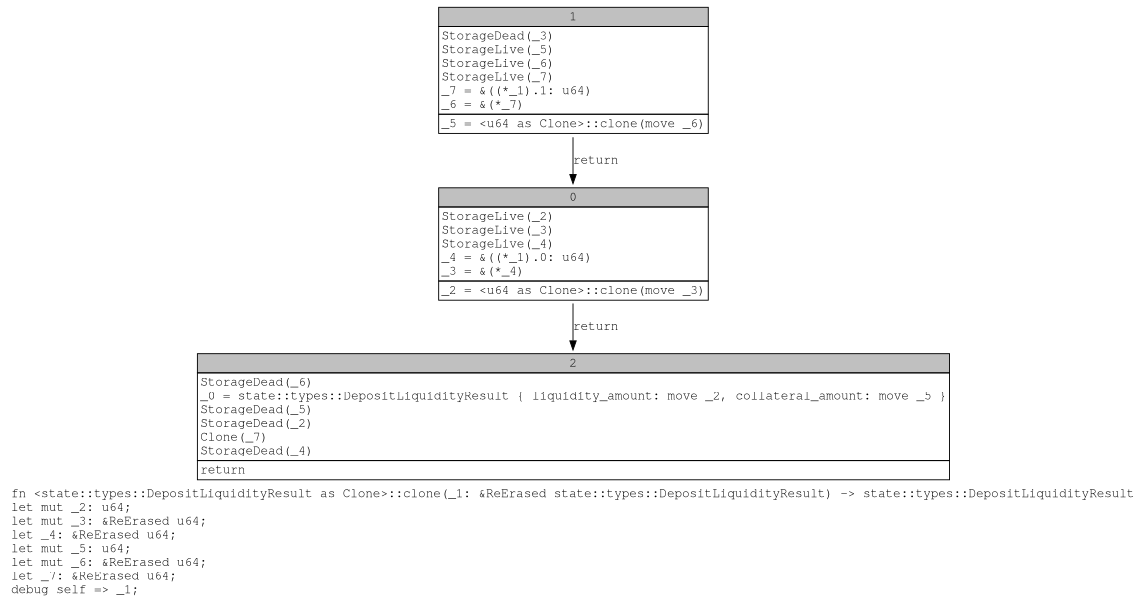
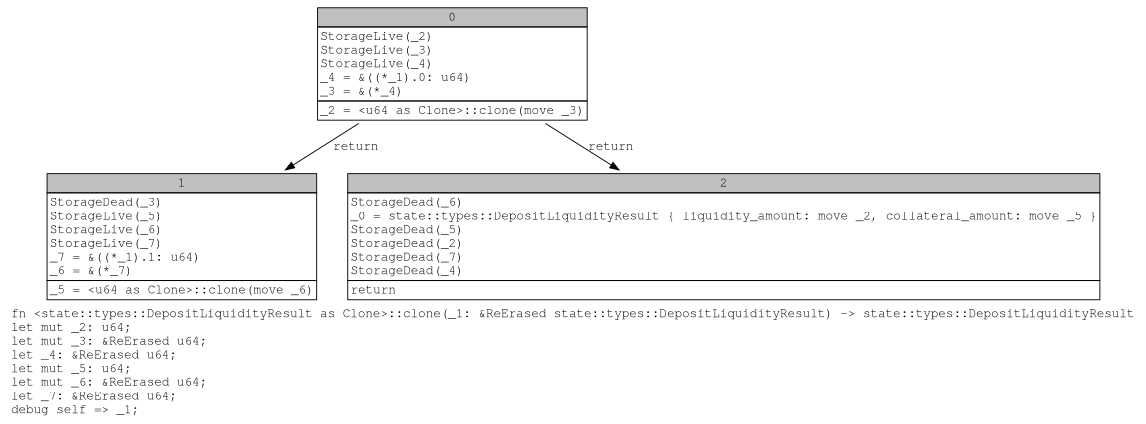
(573, 156) -> (326, 144)
(234, 437) -> (407, 257)
